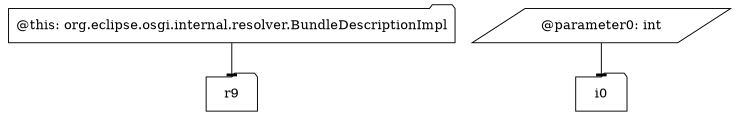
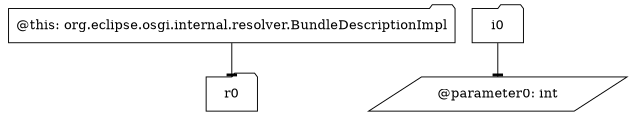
(601, 58) -> (498, 58)
(232, 94) -> (232, 94)
